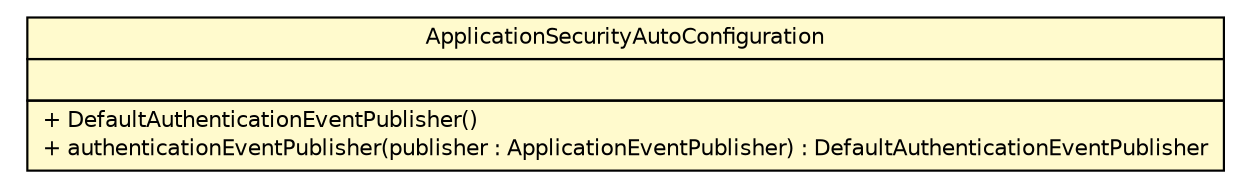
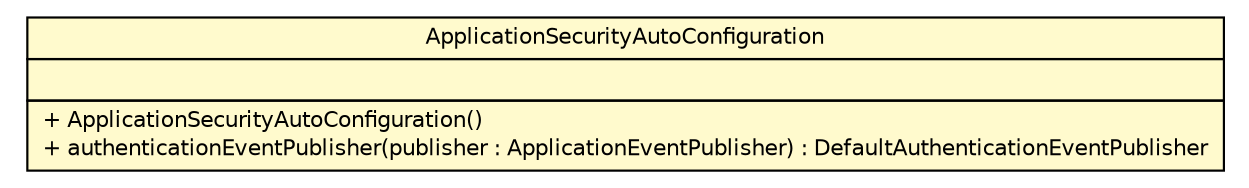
(260, 120) -> (264, 120)
